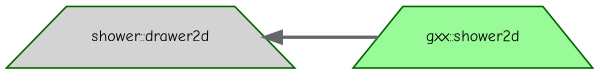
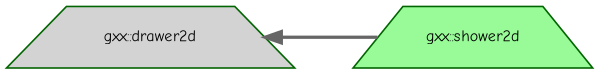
(151, 37) -> (151, 37)
